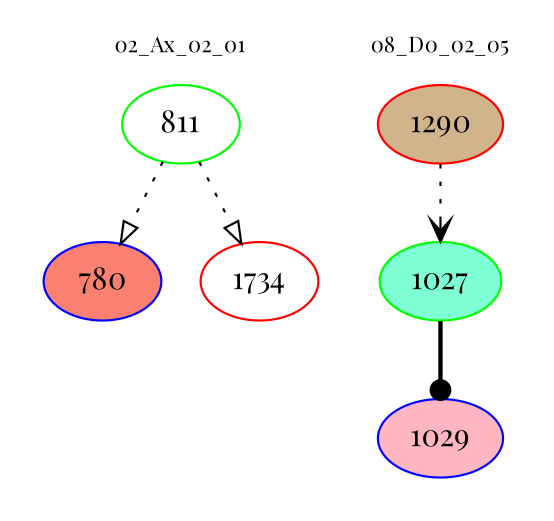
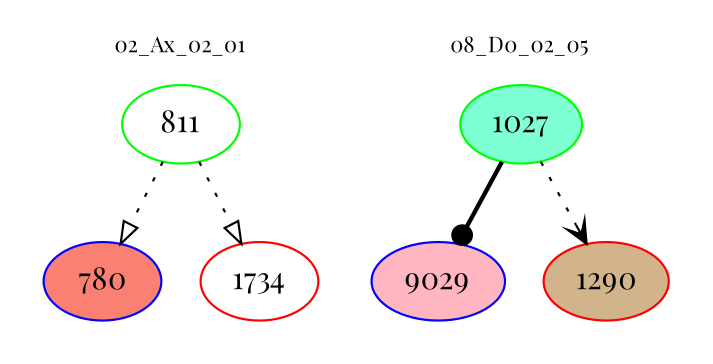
(440, 192) -> (558, 193)
(440, 438) -> (438, 281)
